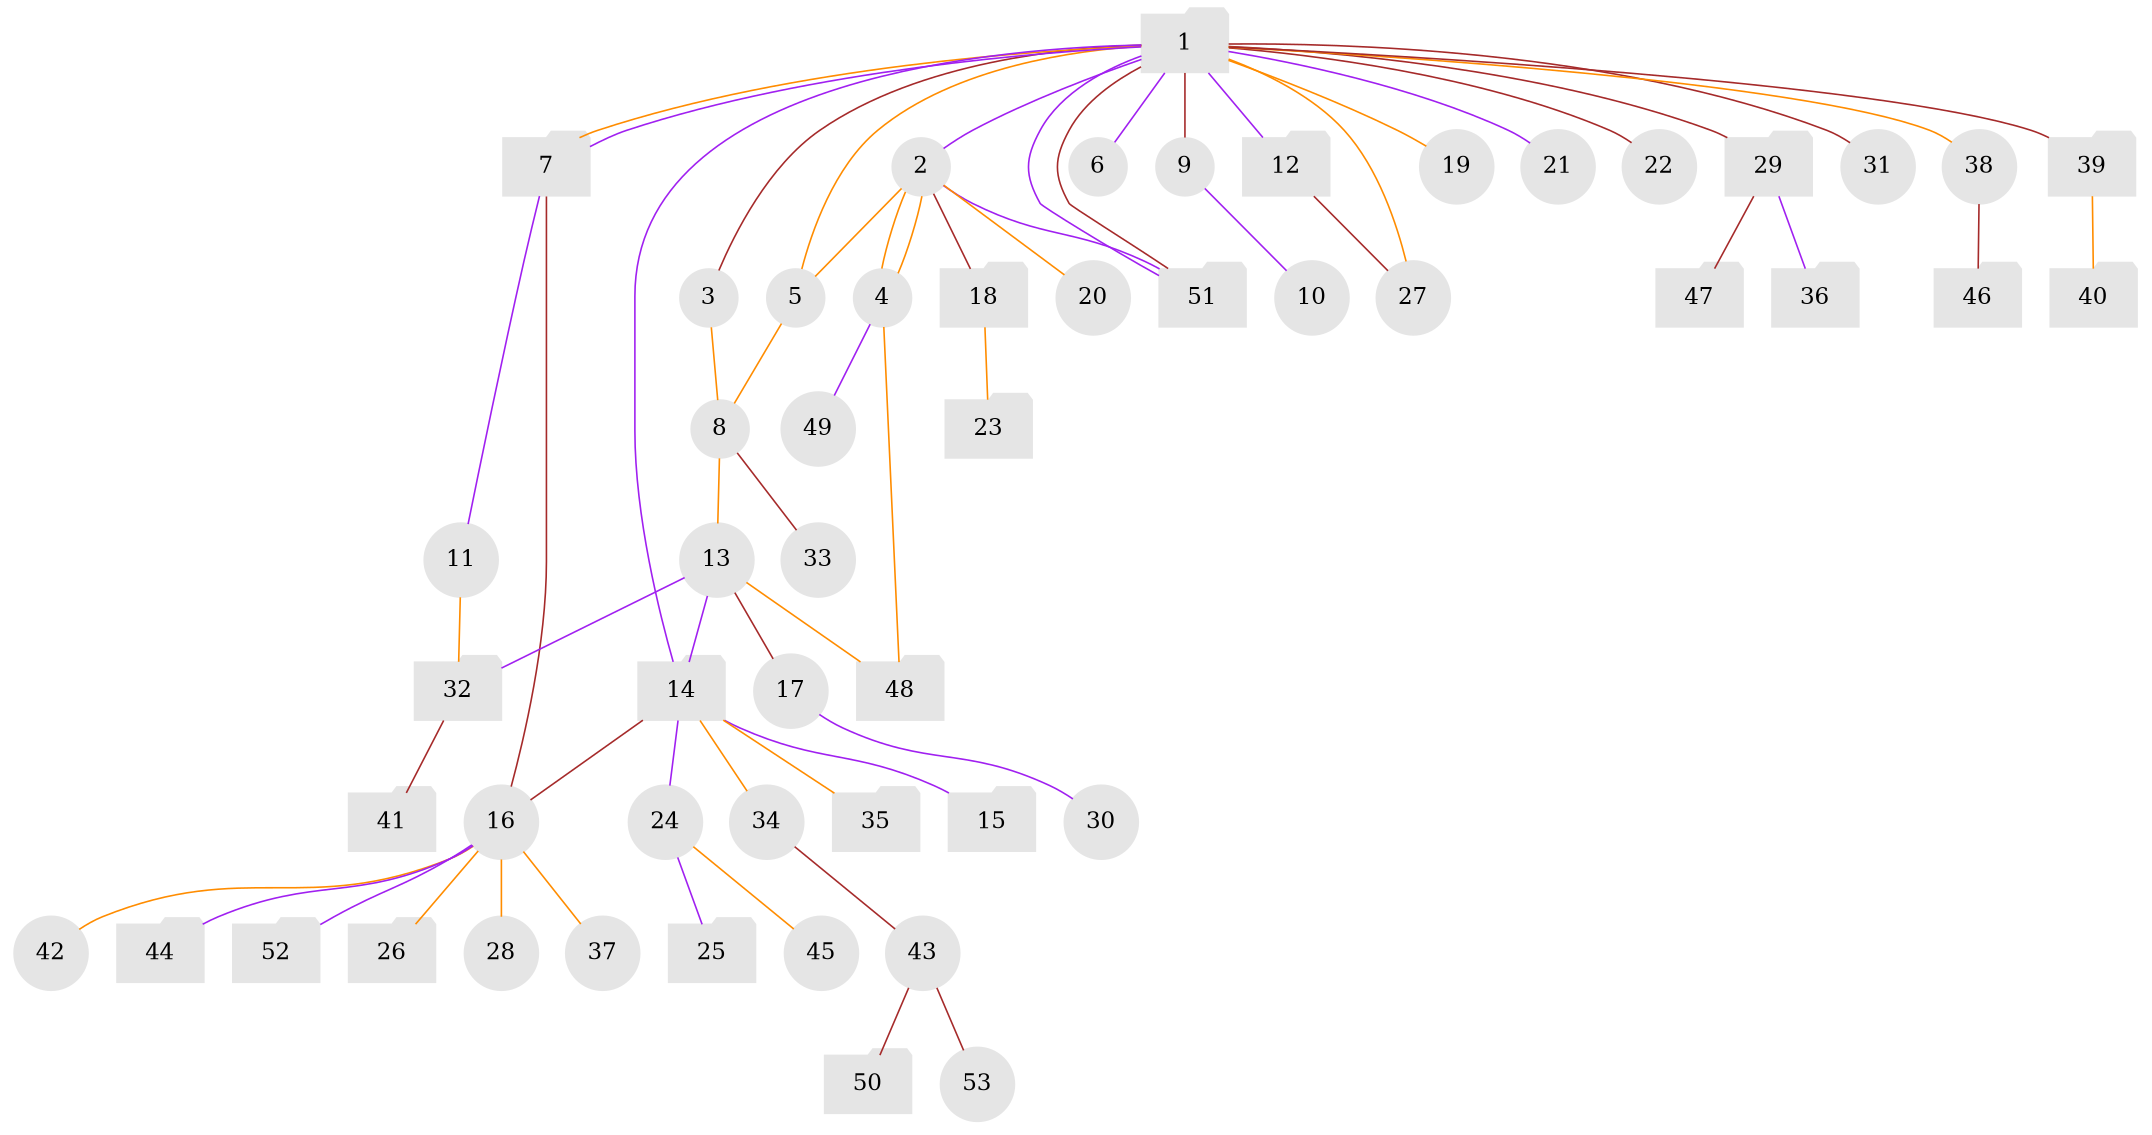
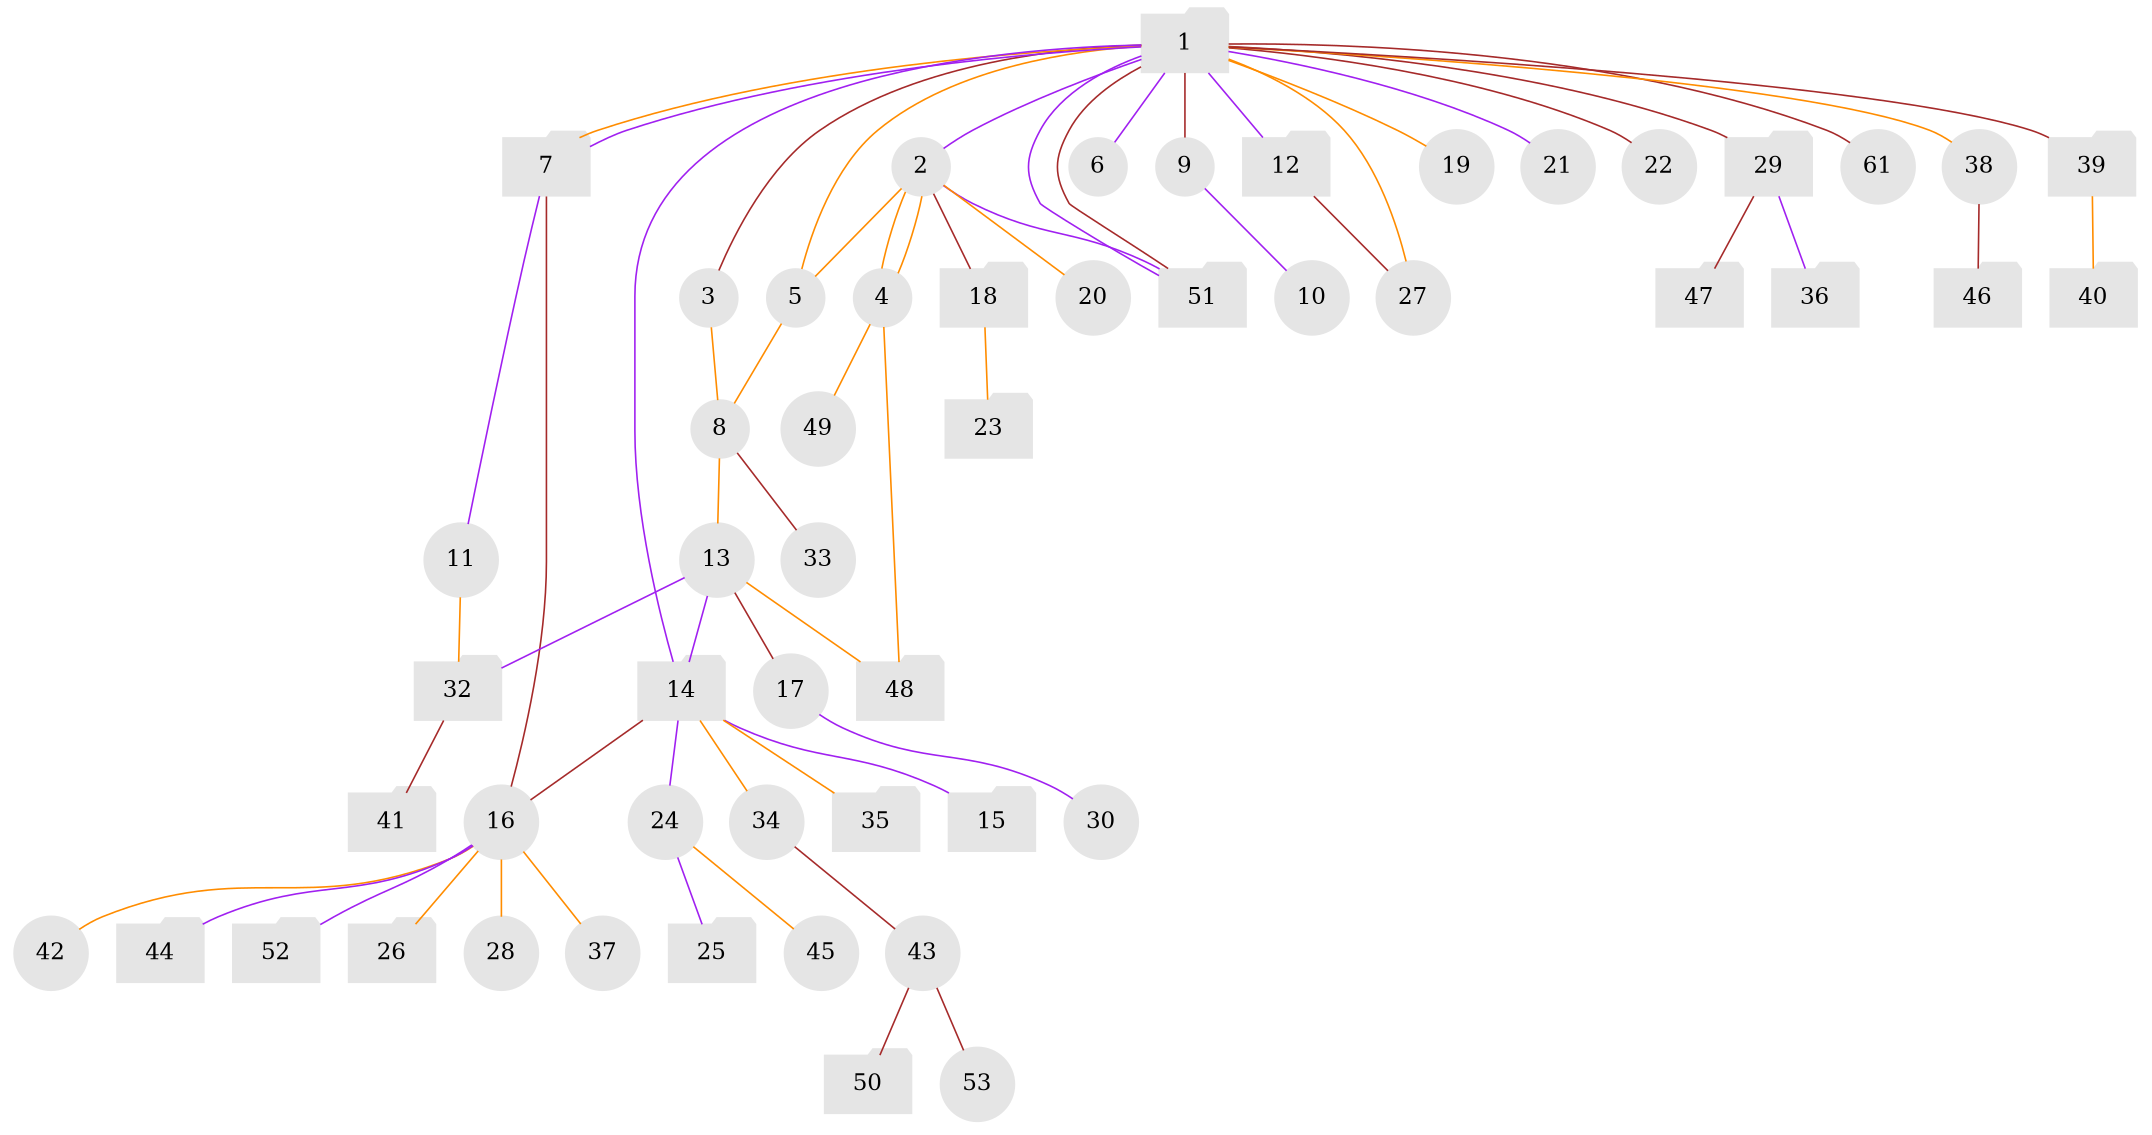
(1878, 167) -> (1878, 167)
(852, 360) -> (852, 360)
